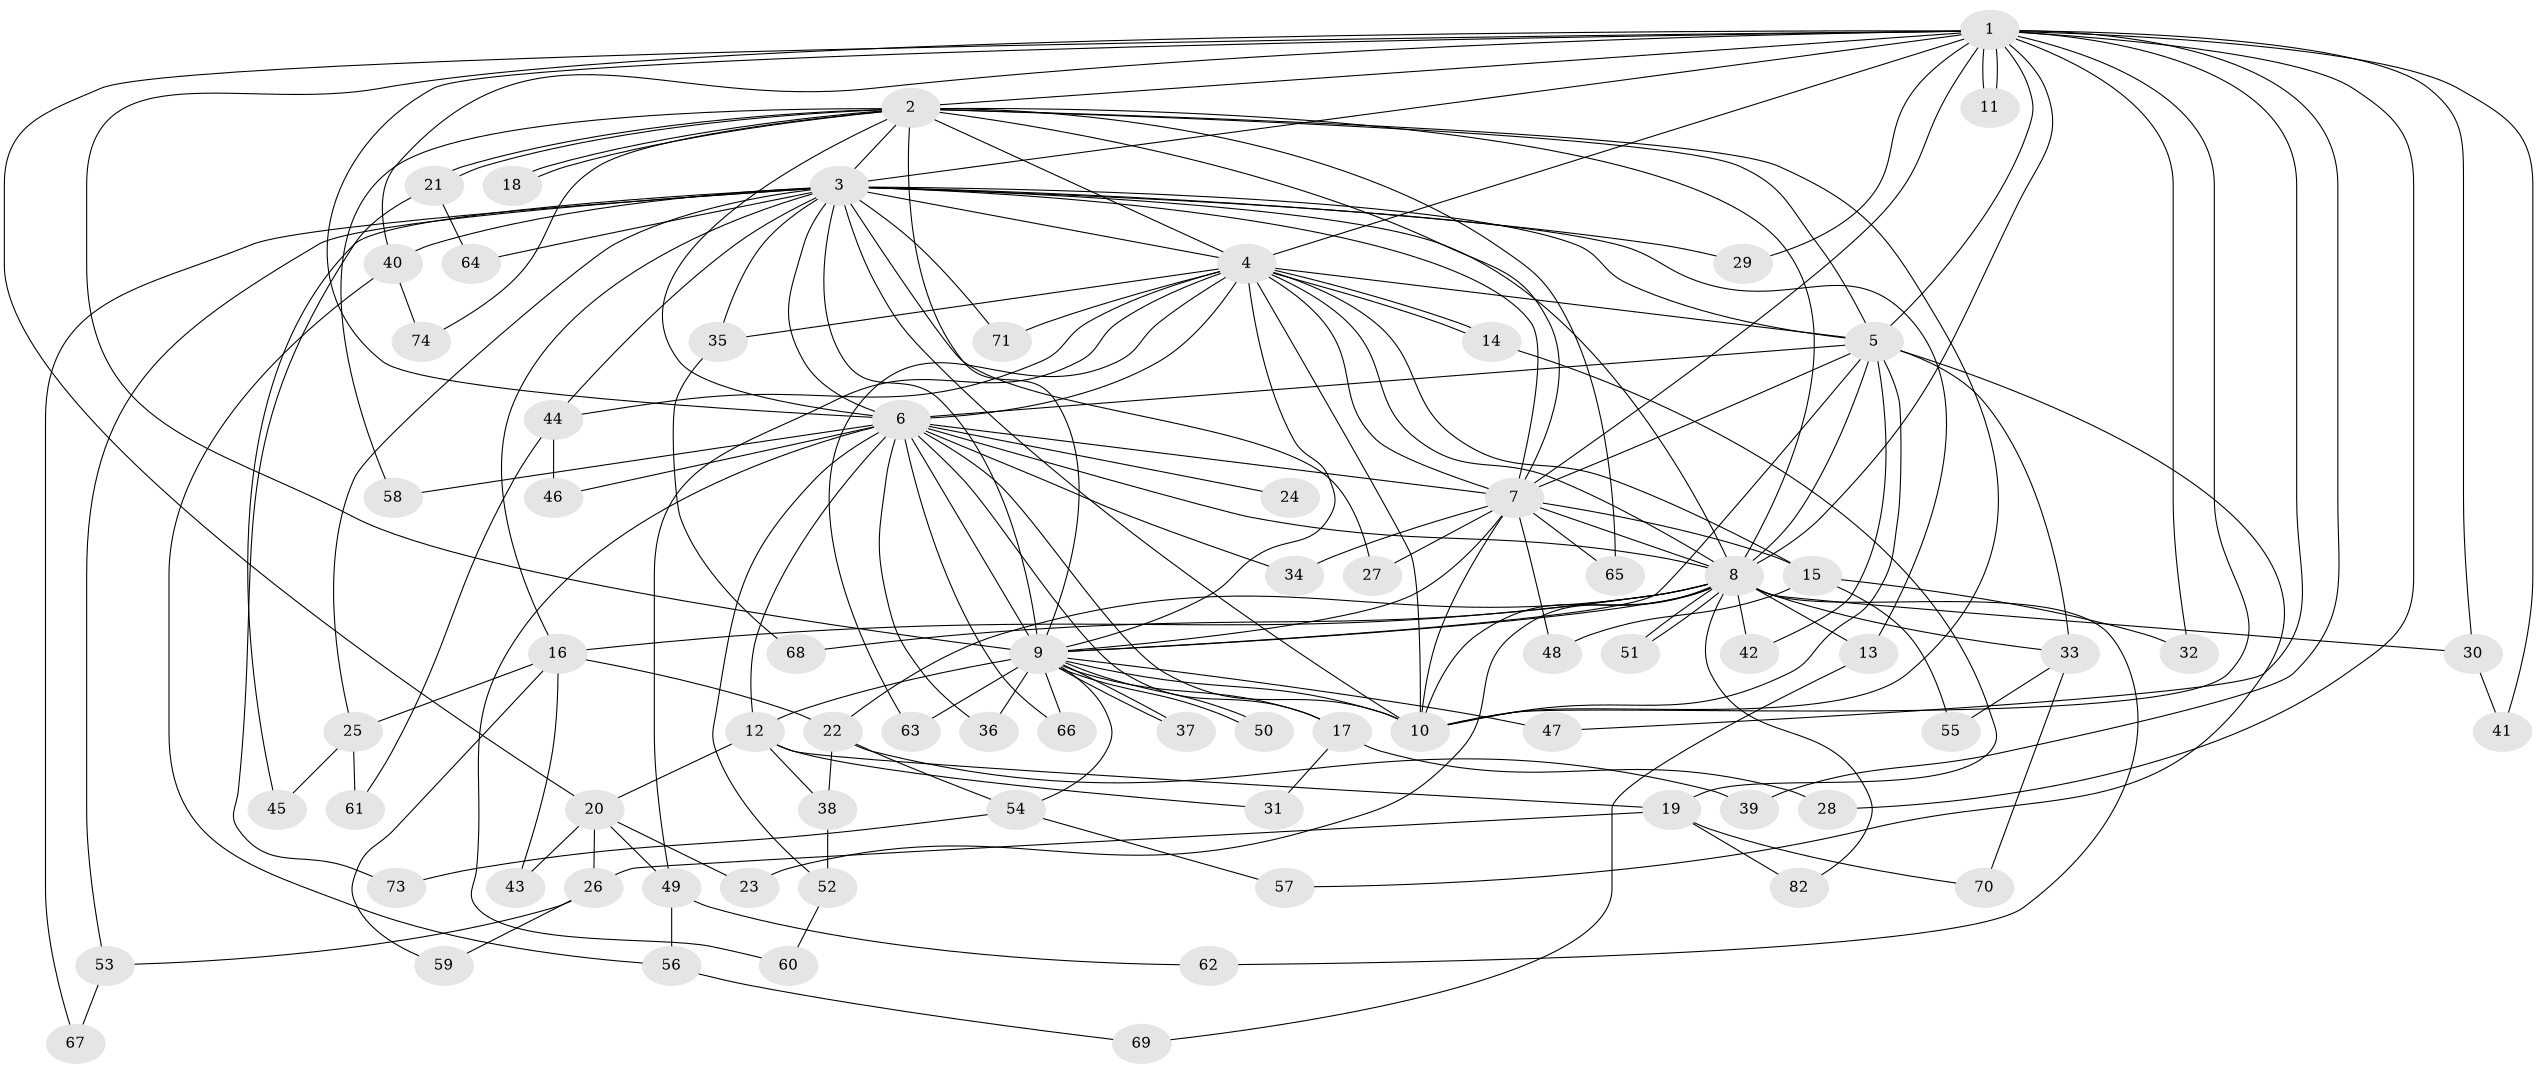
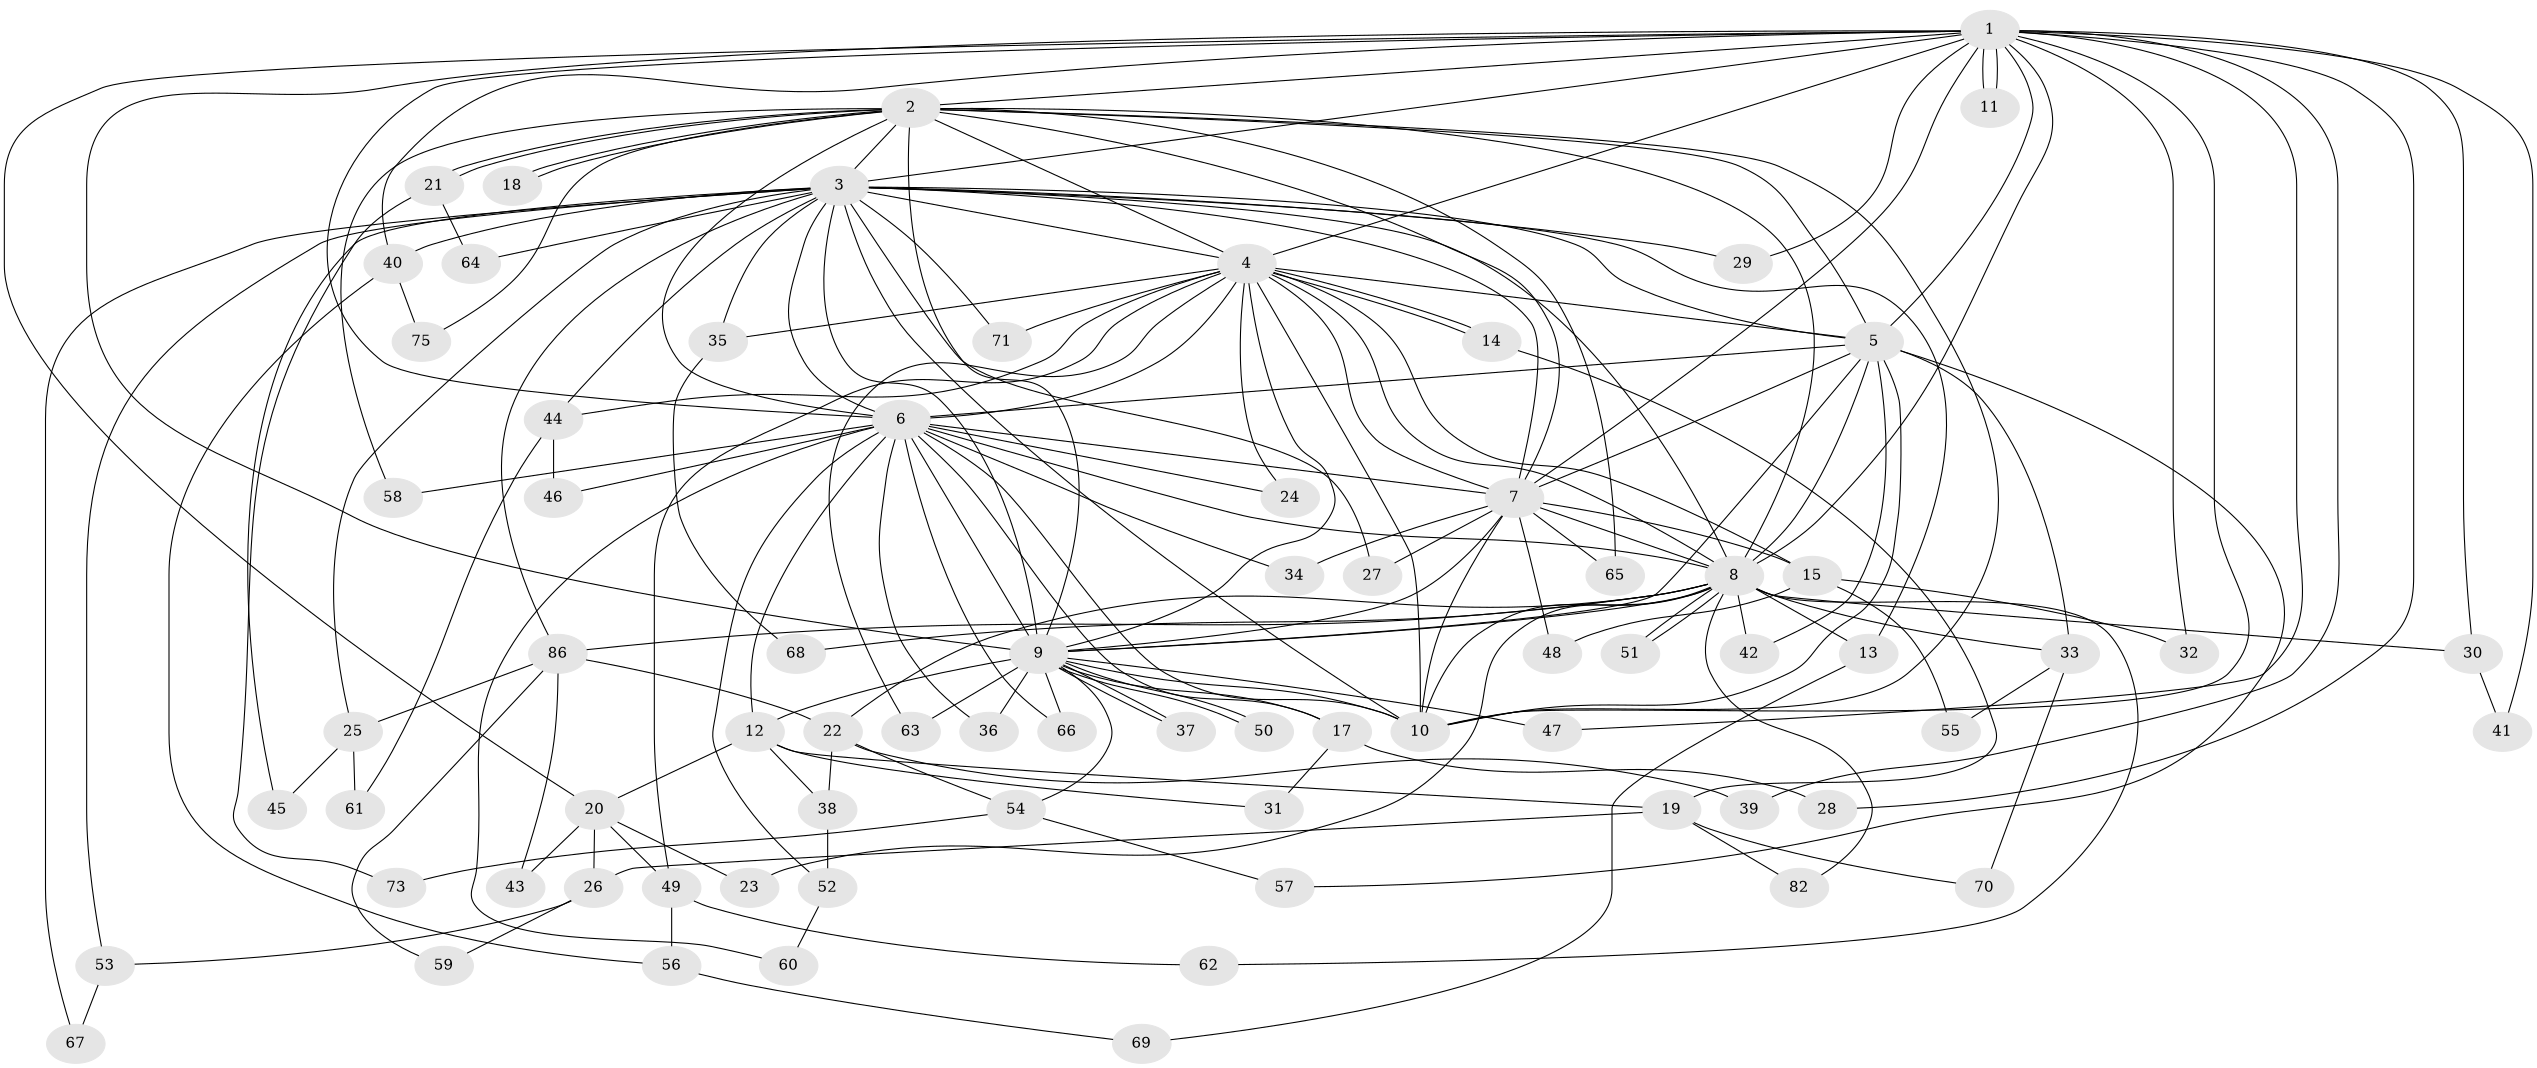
(421, 342) -> (421, 342)
none -> (1242, 386)
(558, 654) -> (558, 654)
